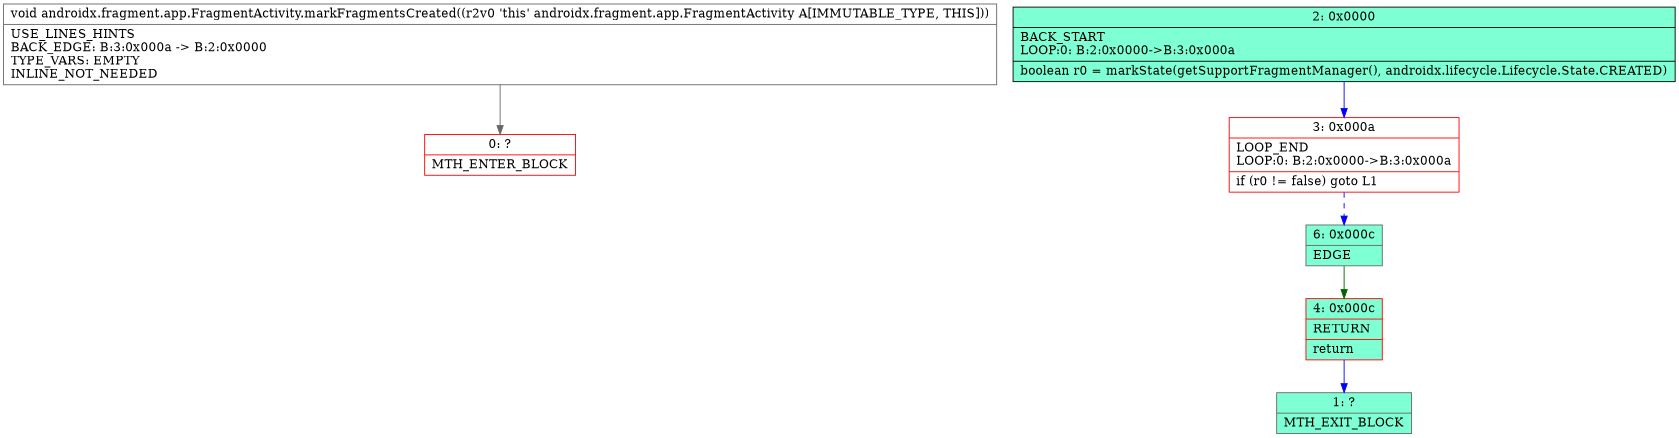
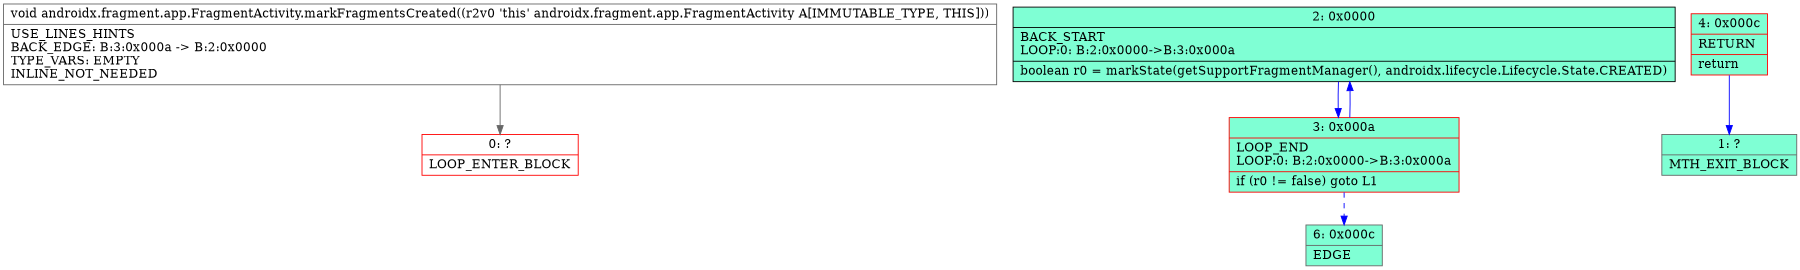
none -> (1350, 104)
(1344, 155) -> (1344, 155)
(500, 165) -> (500, 165)
(1344, 278) -> none
